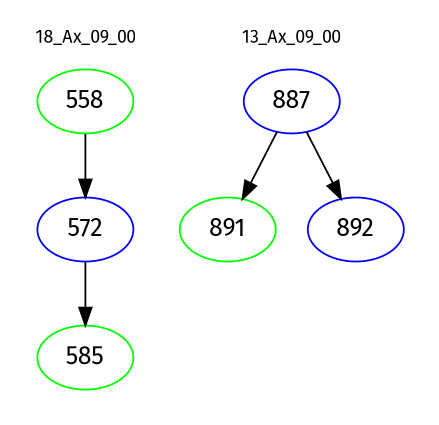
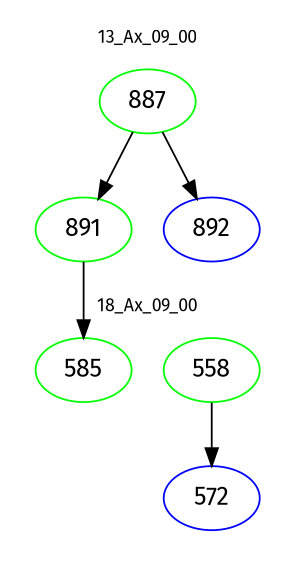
(292, 101) -> (148, 101)
(85, 285) -> (84, 301)
